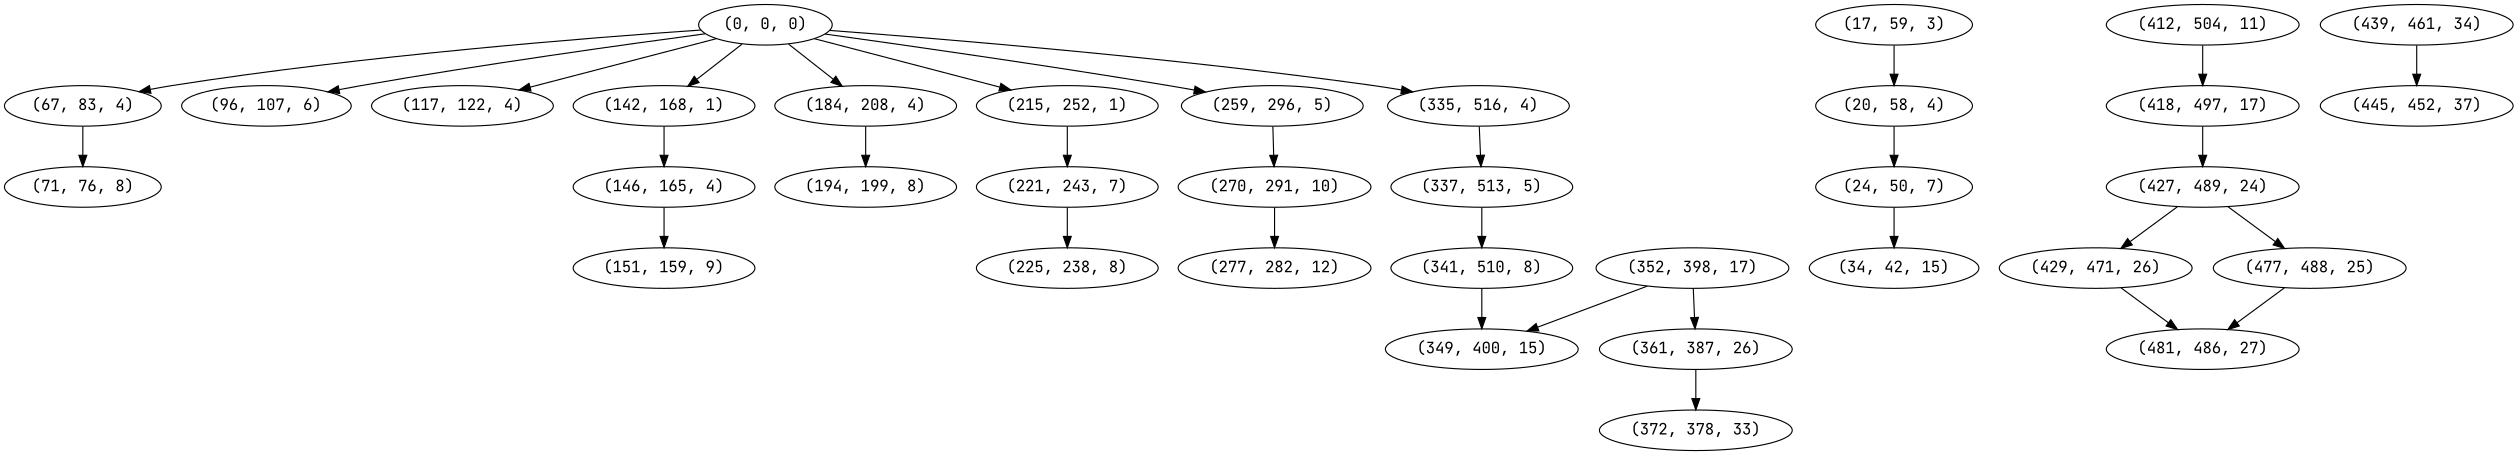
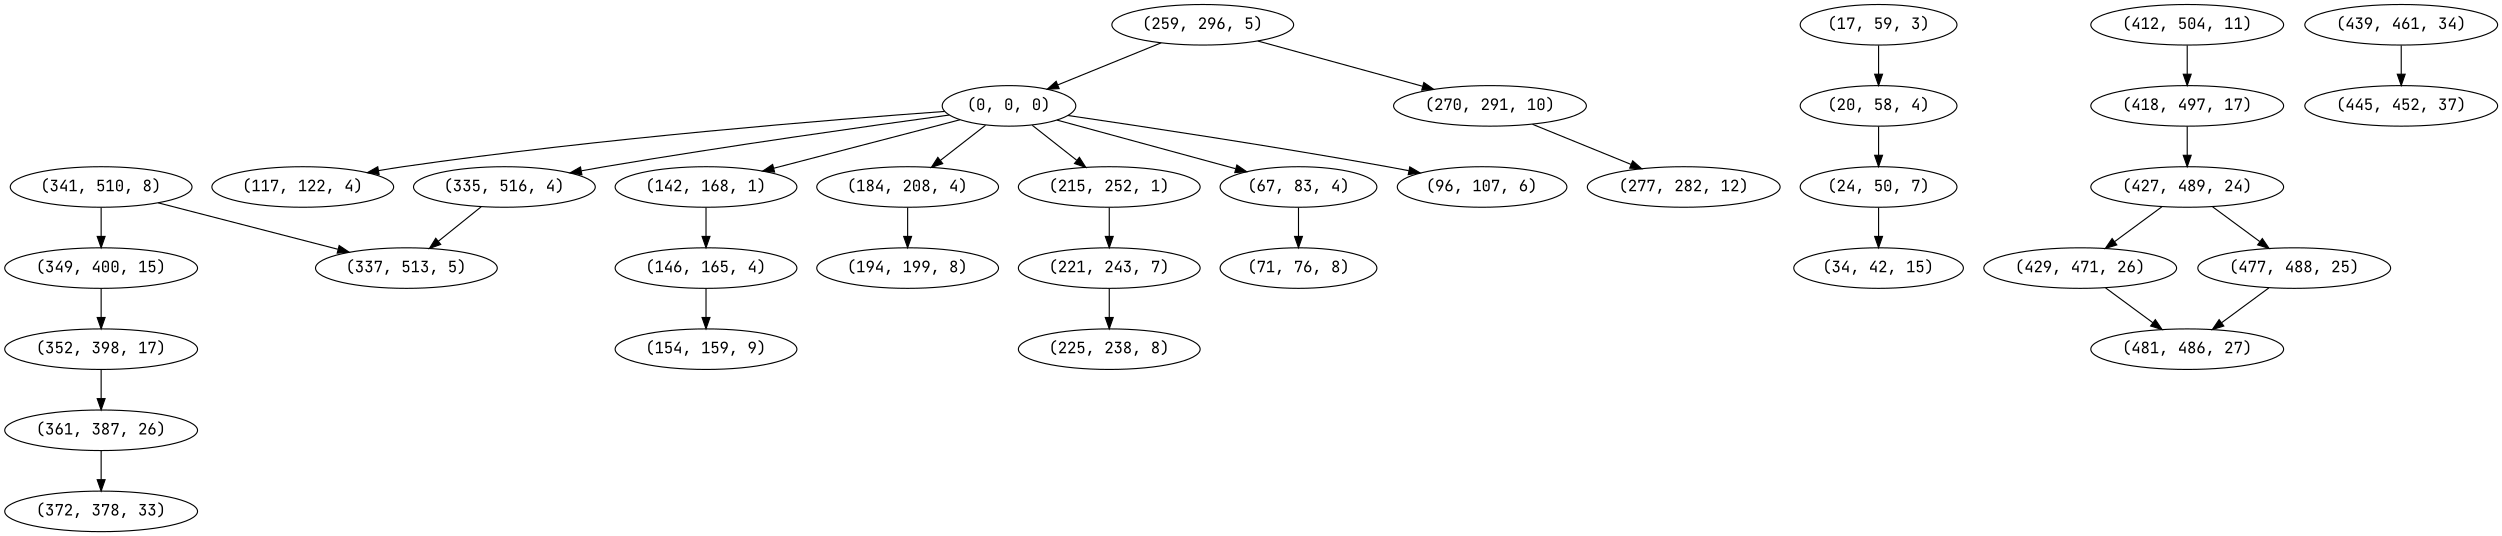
(1010, 61) -> (1110, 64)
(1482, 222) -> (248, 226)
(664, 268) -> (706, 349)
(1592, 307) -> (101, 303)
